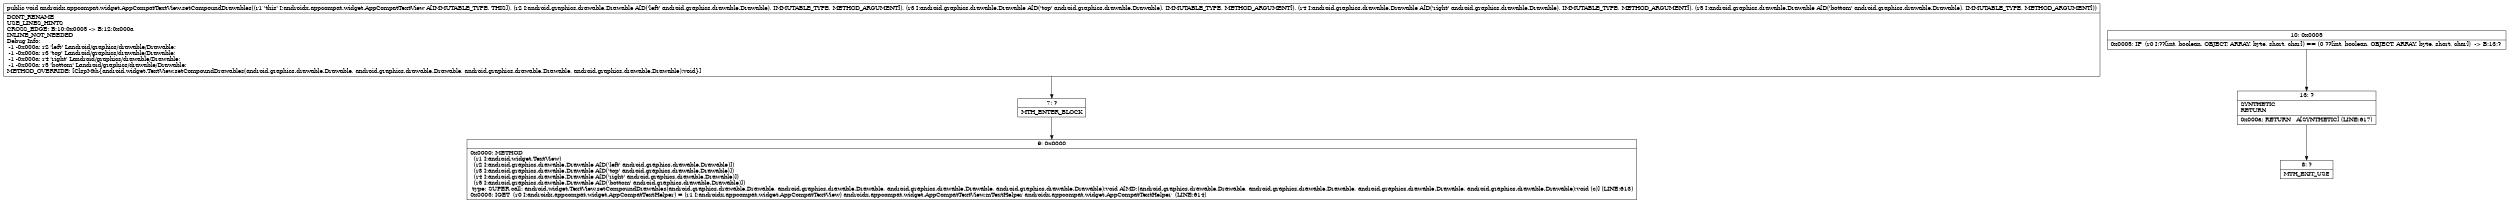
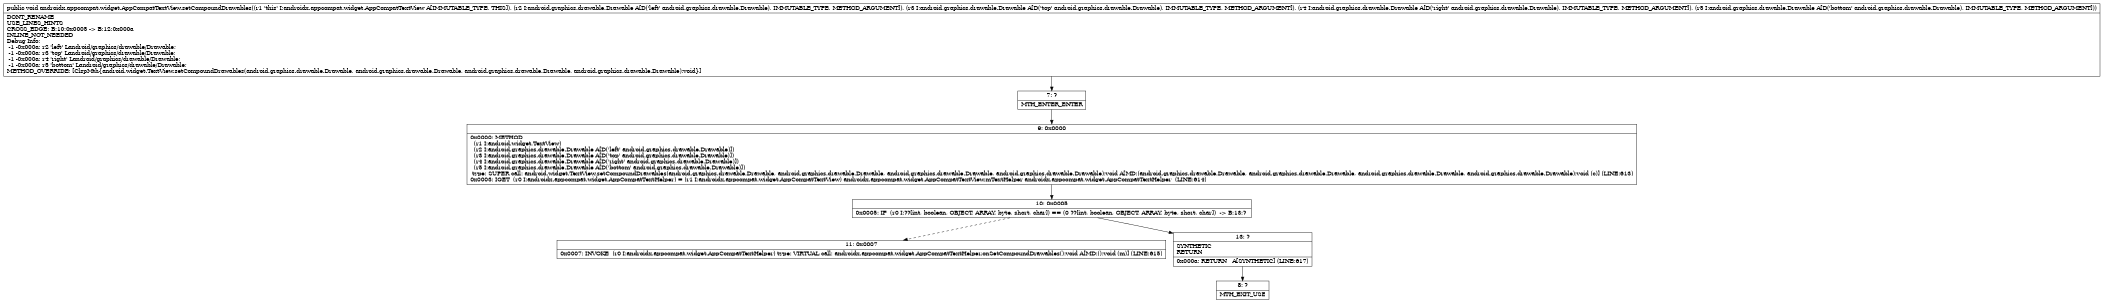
(1052, 112) -> (1052, 105)
none -> (1052, 190)
none -> (861, 249)
